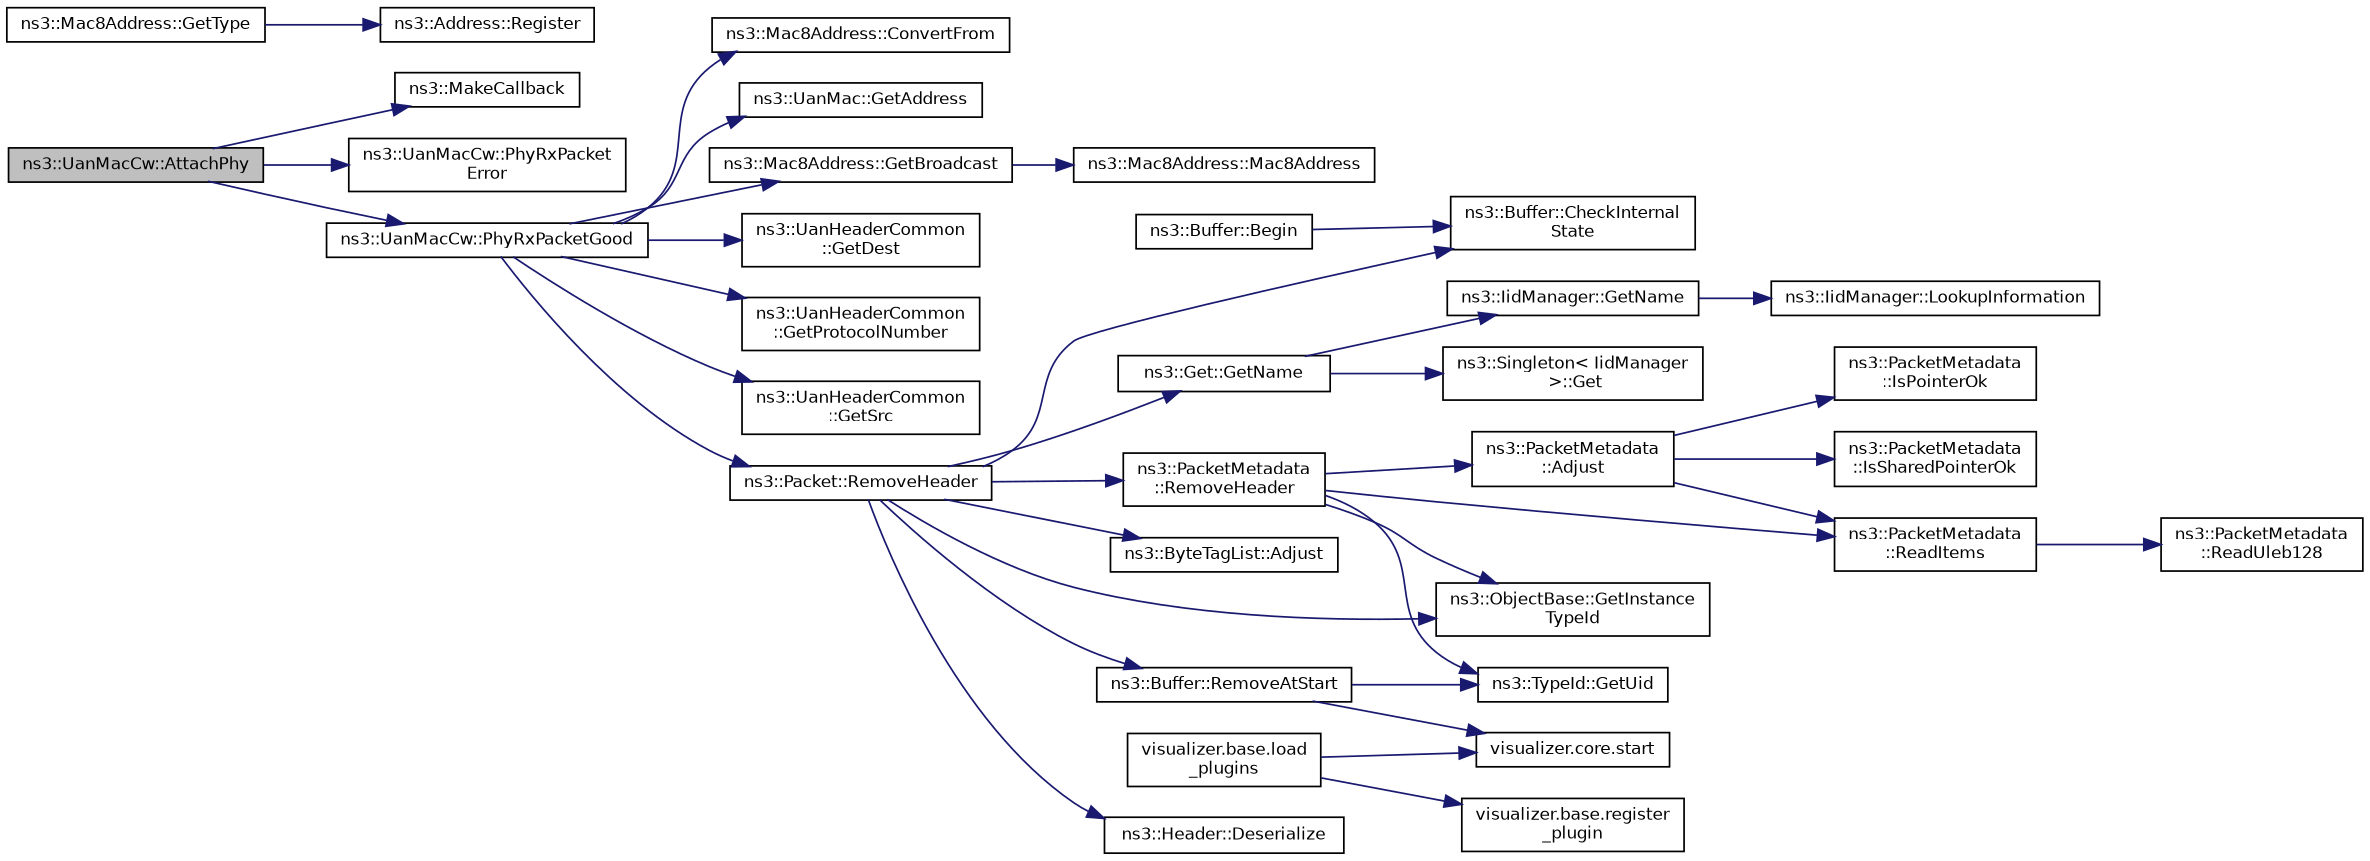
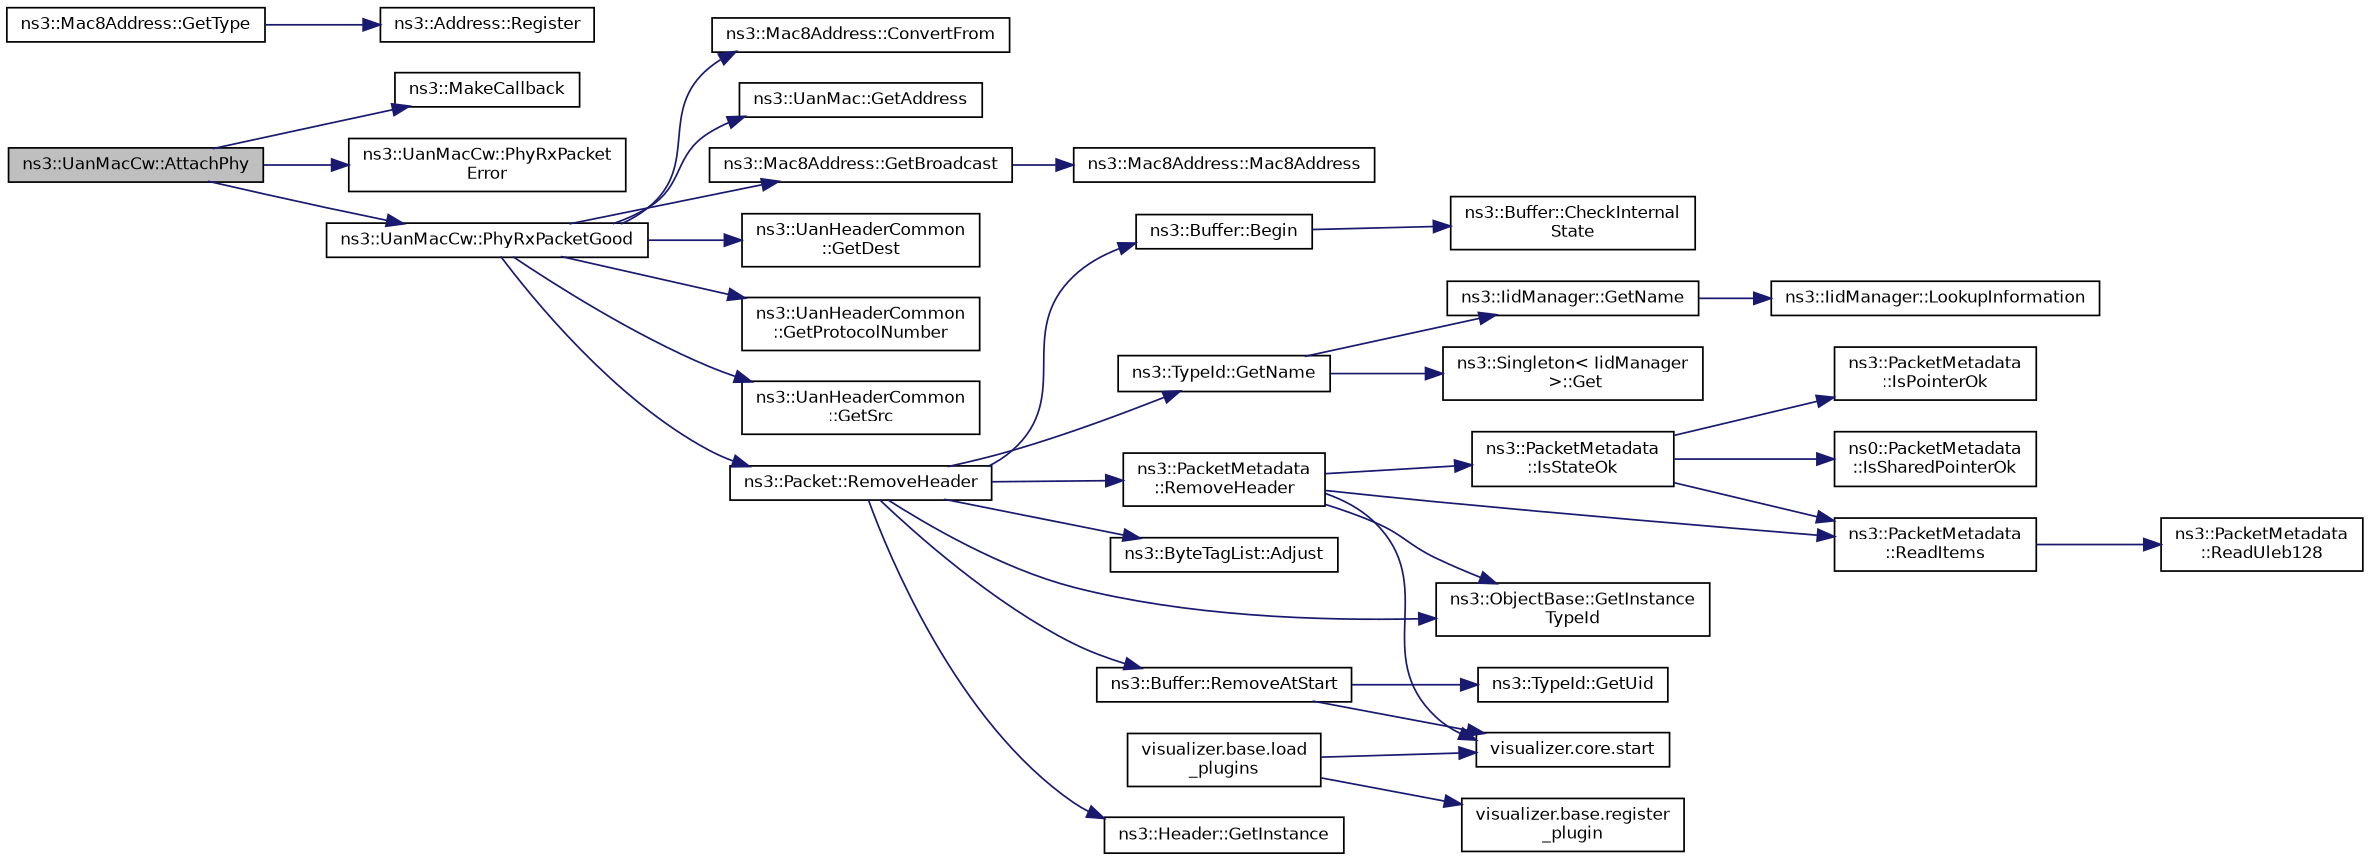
(1175, 312) -> (1044, 352)
(1224, 374) -> (1224, 374)
(1573, 459) -> (1573, 459)
(1935, 459) -> (1935, 459)
(1403, 574) -> (1405, 606)
(1224, 835) -> (1224, 835)
